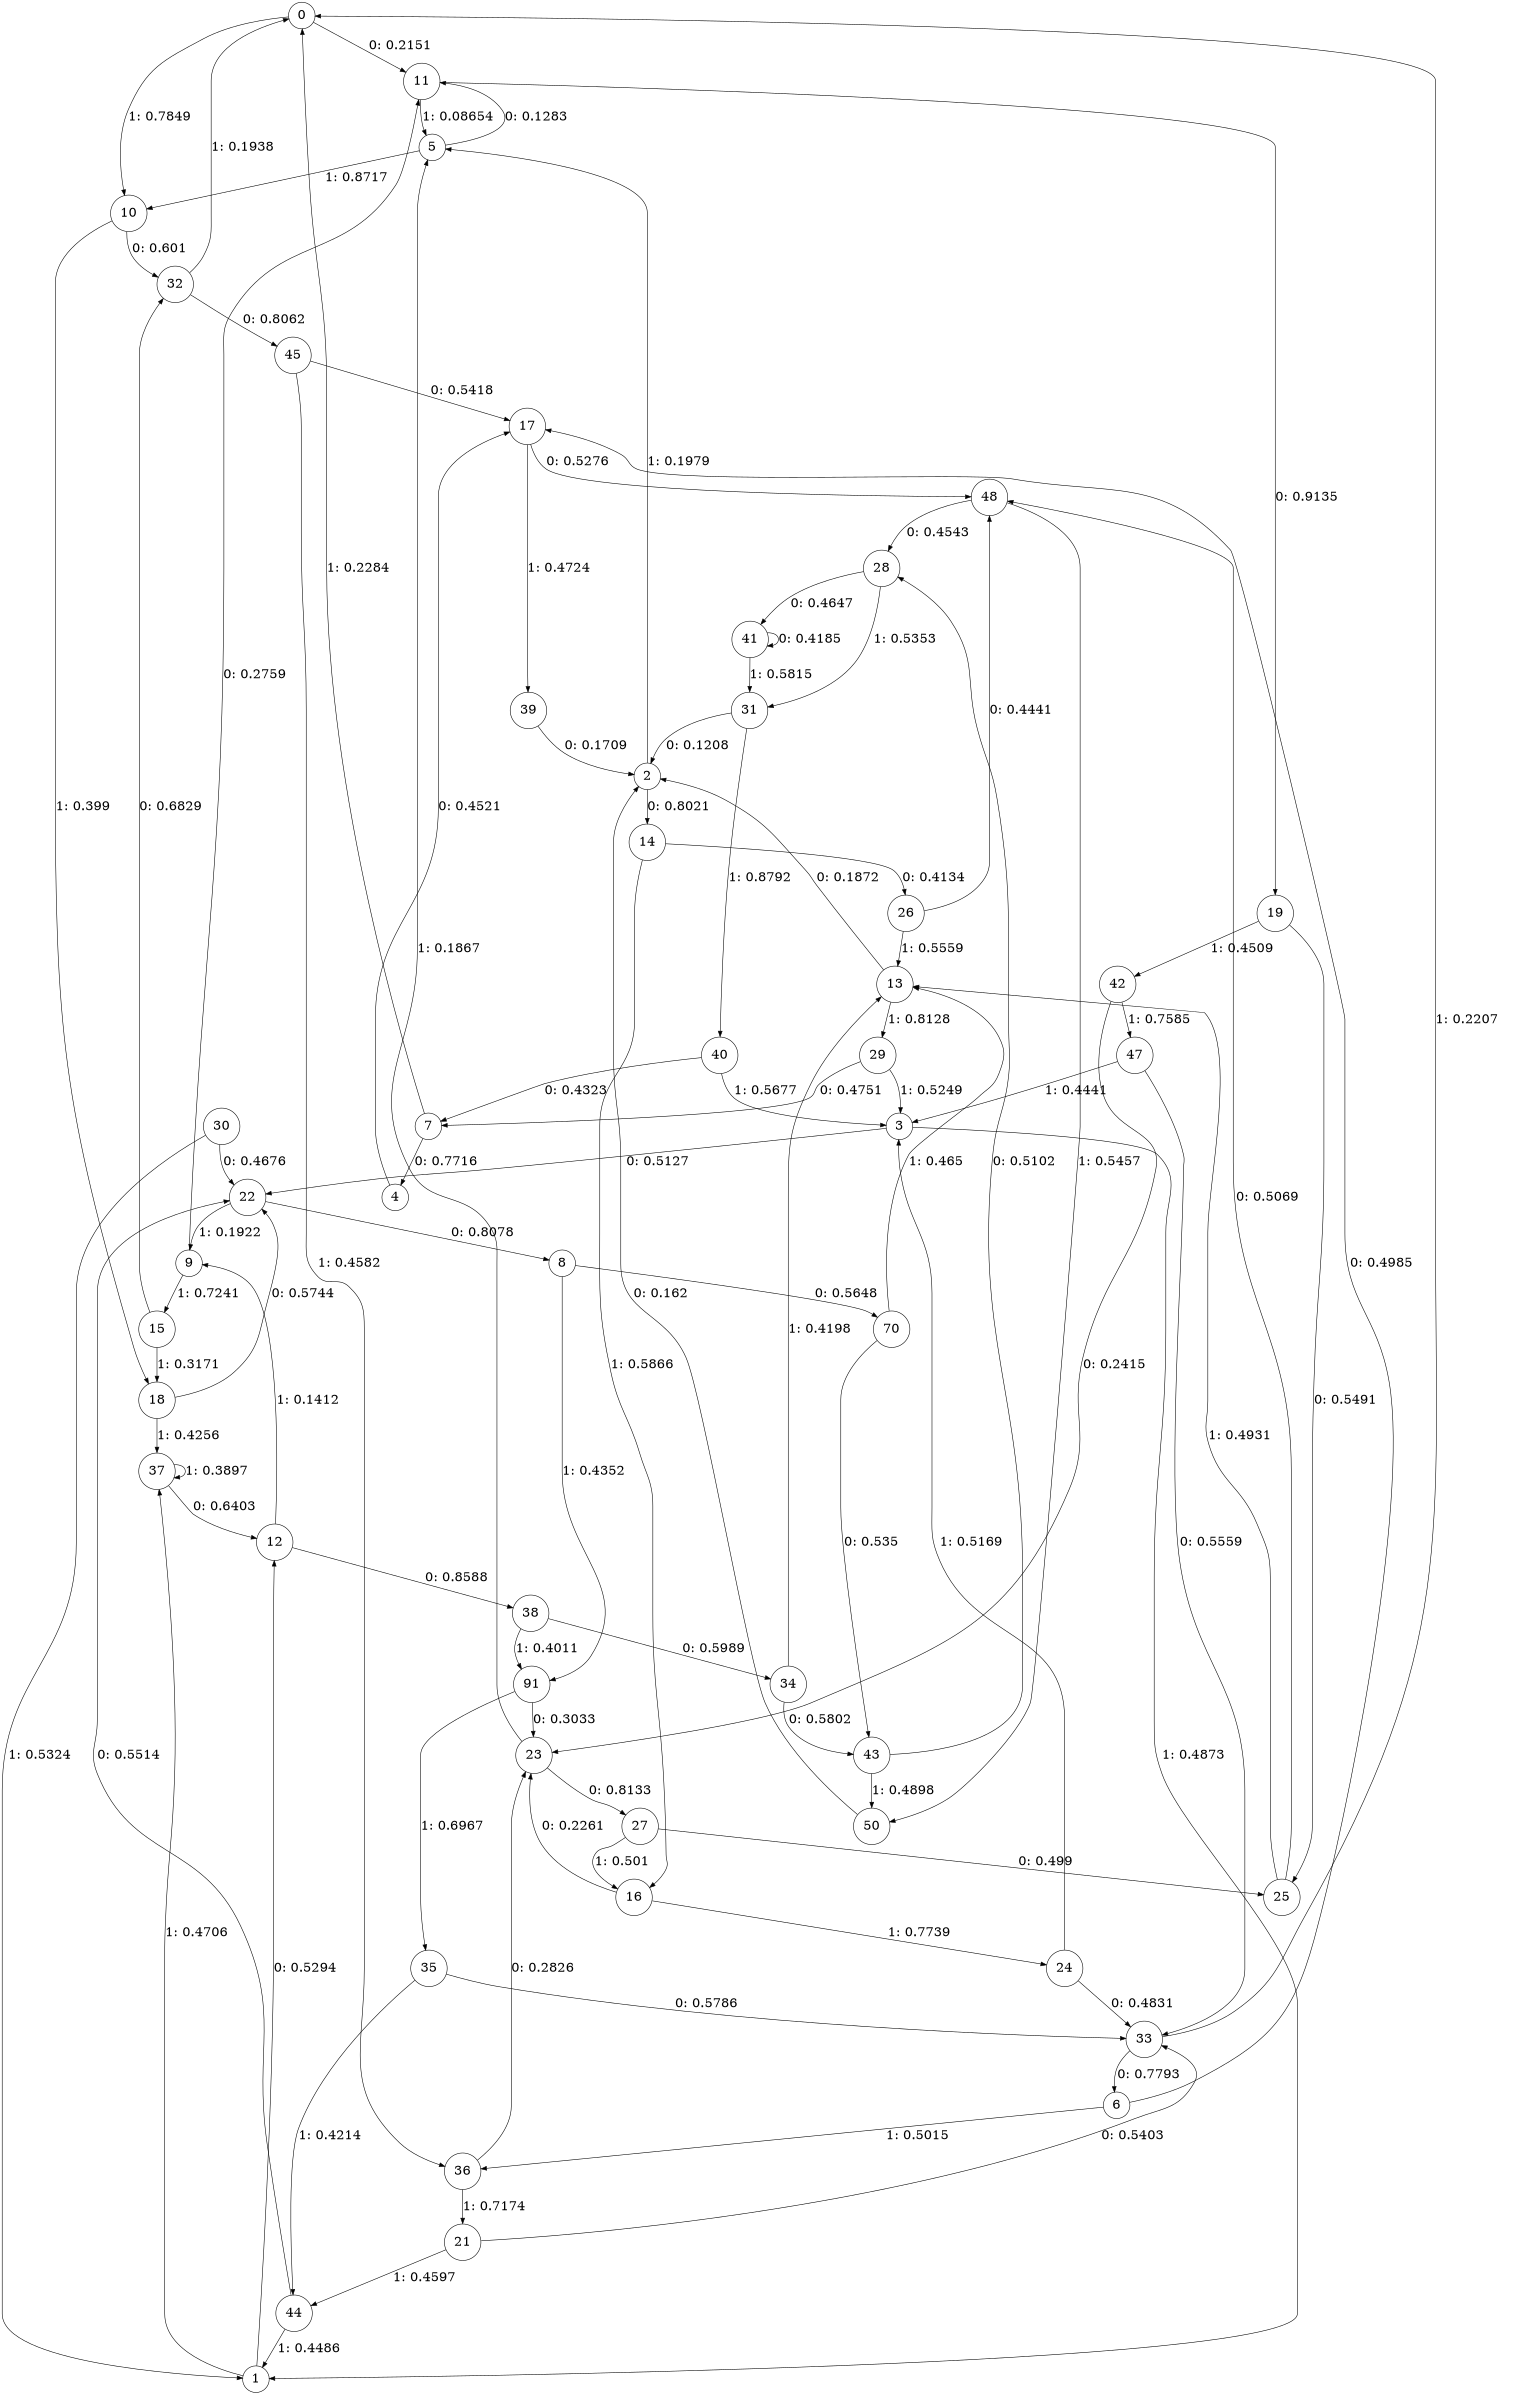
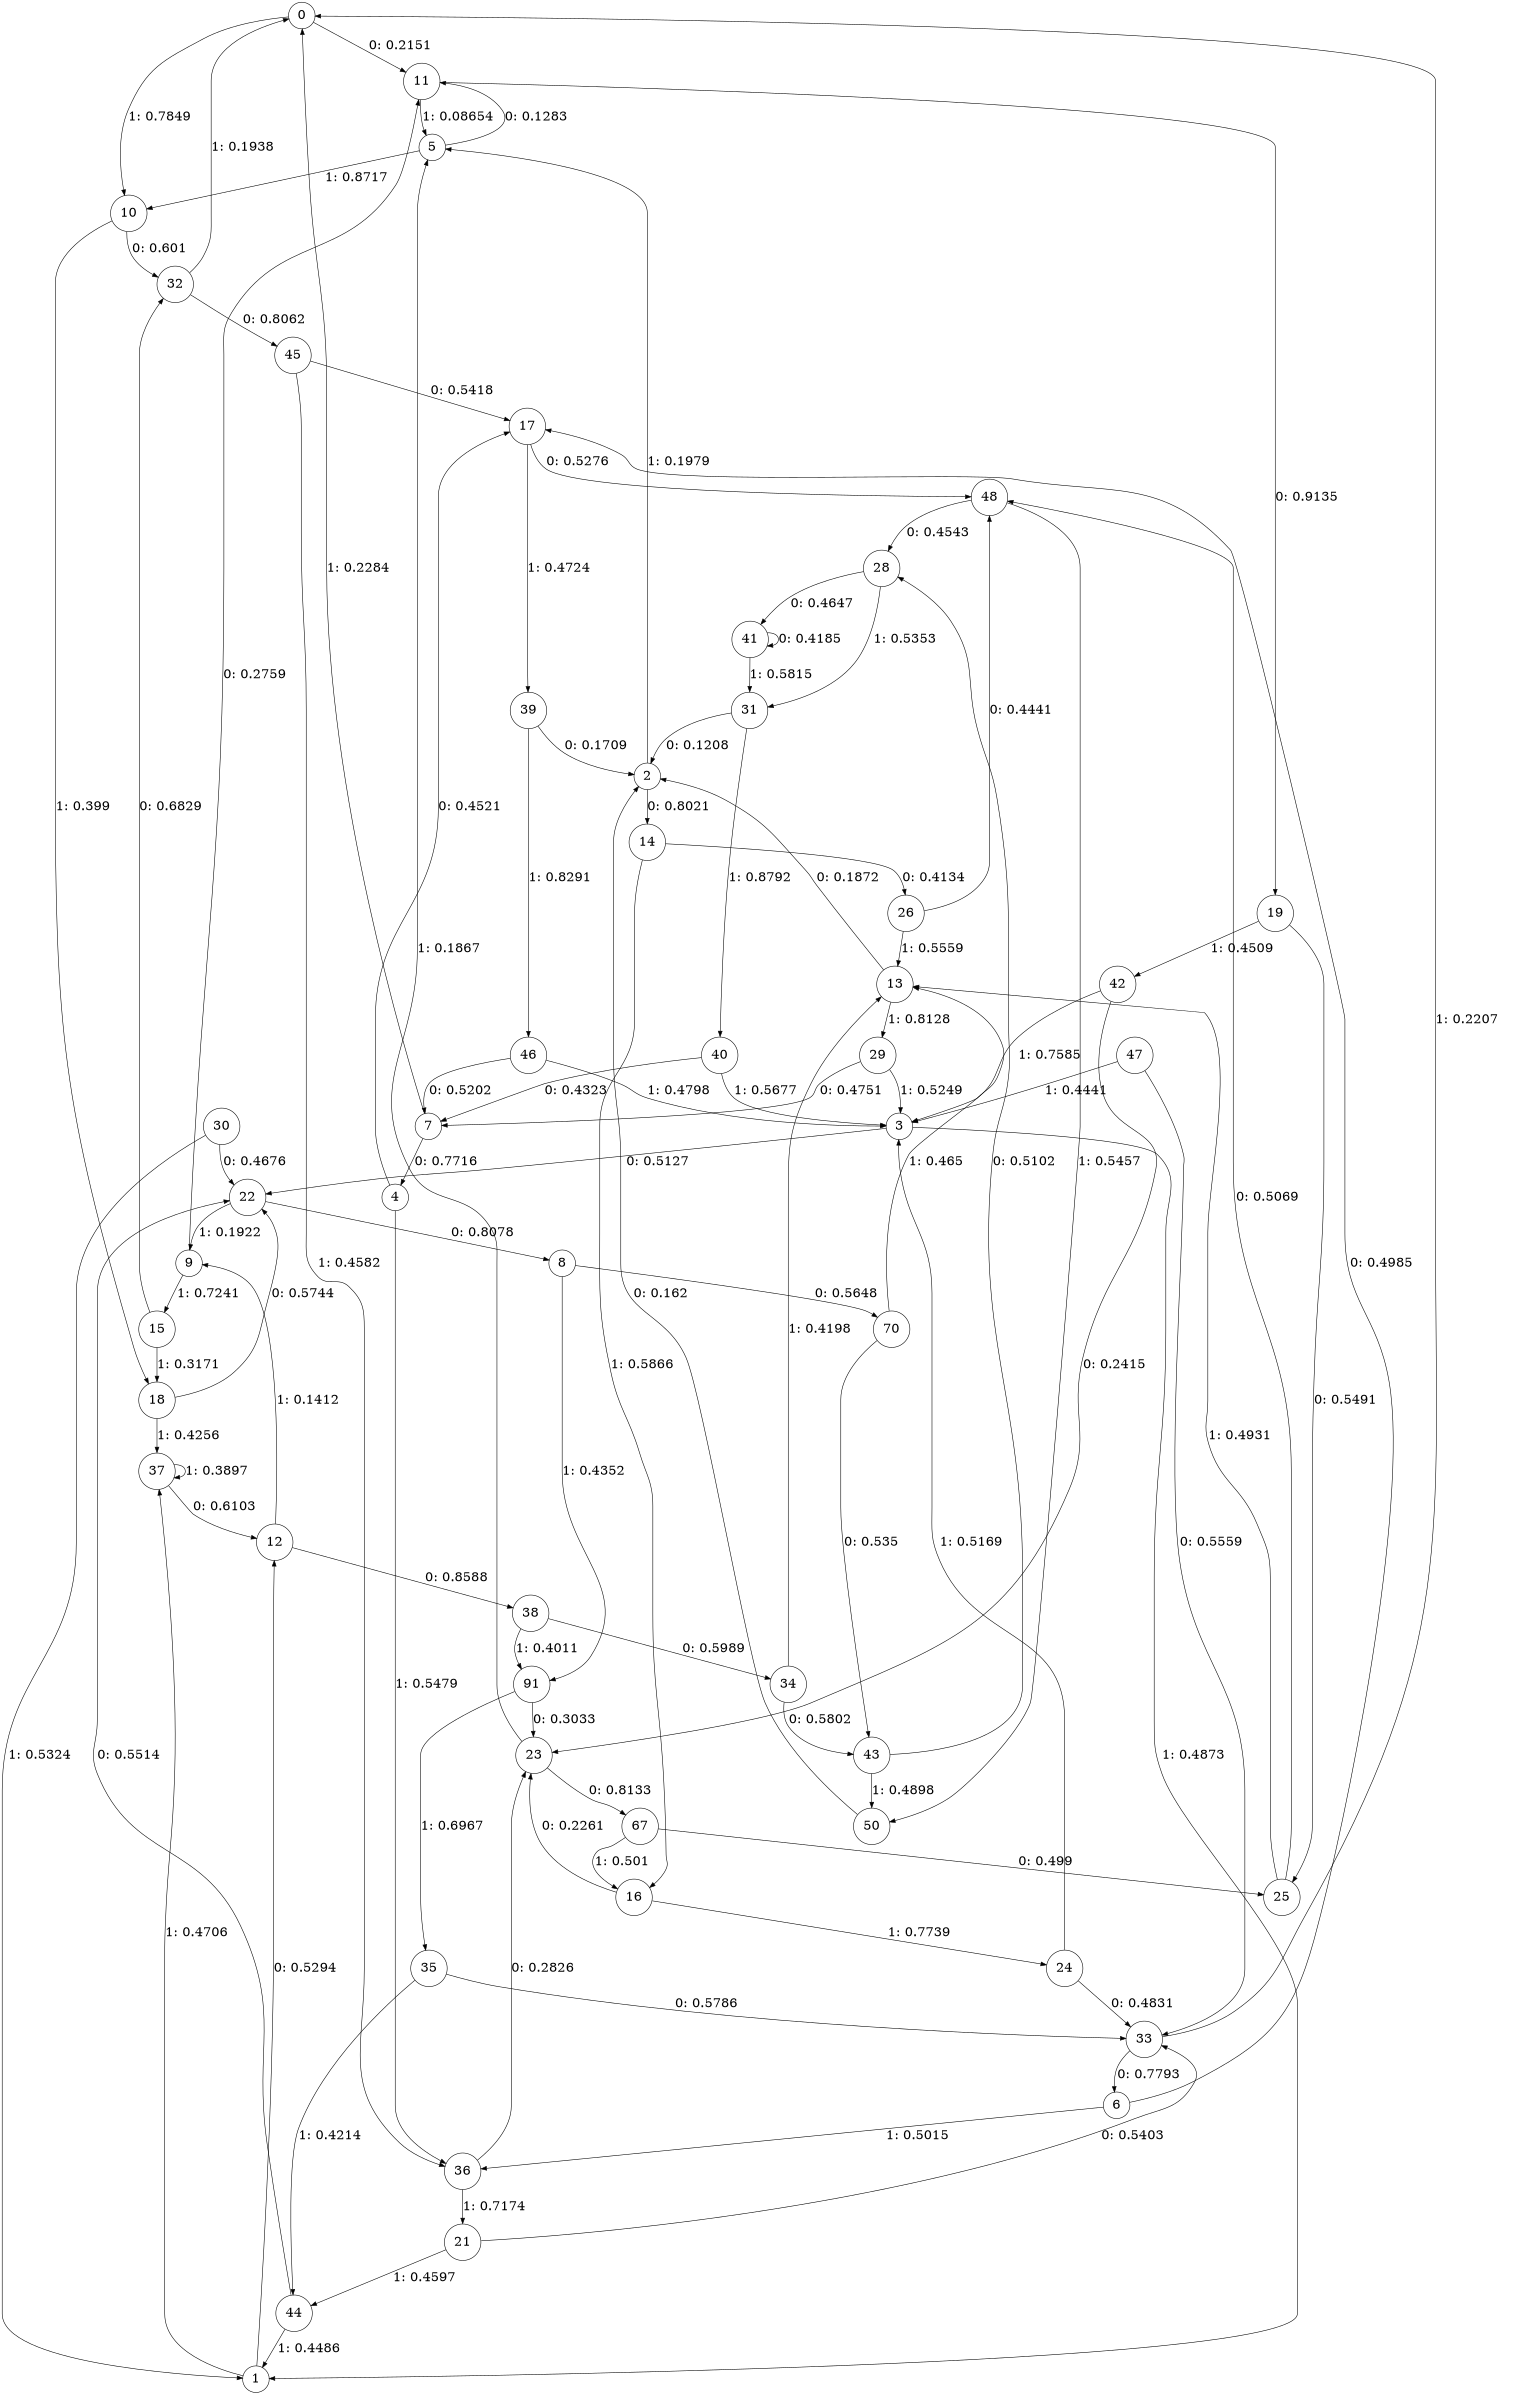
(1126, 1017) -> (1015, 1040)
none -> (528, 1055)
(231, 1507) -> (231, 1507)
none -> (395, 1696)
(640, 1826) -> (640, 1826)
